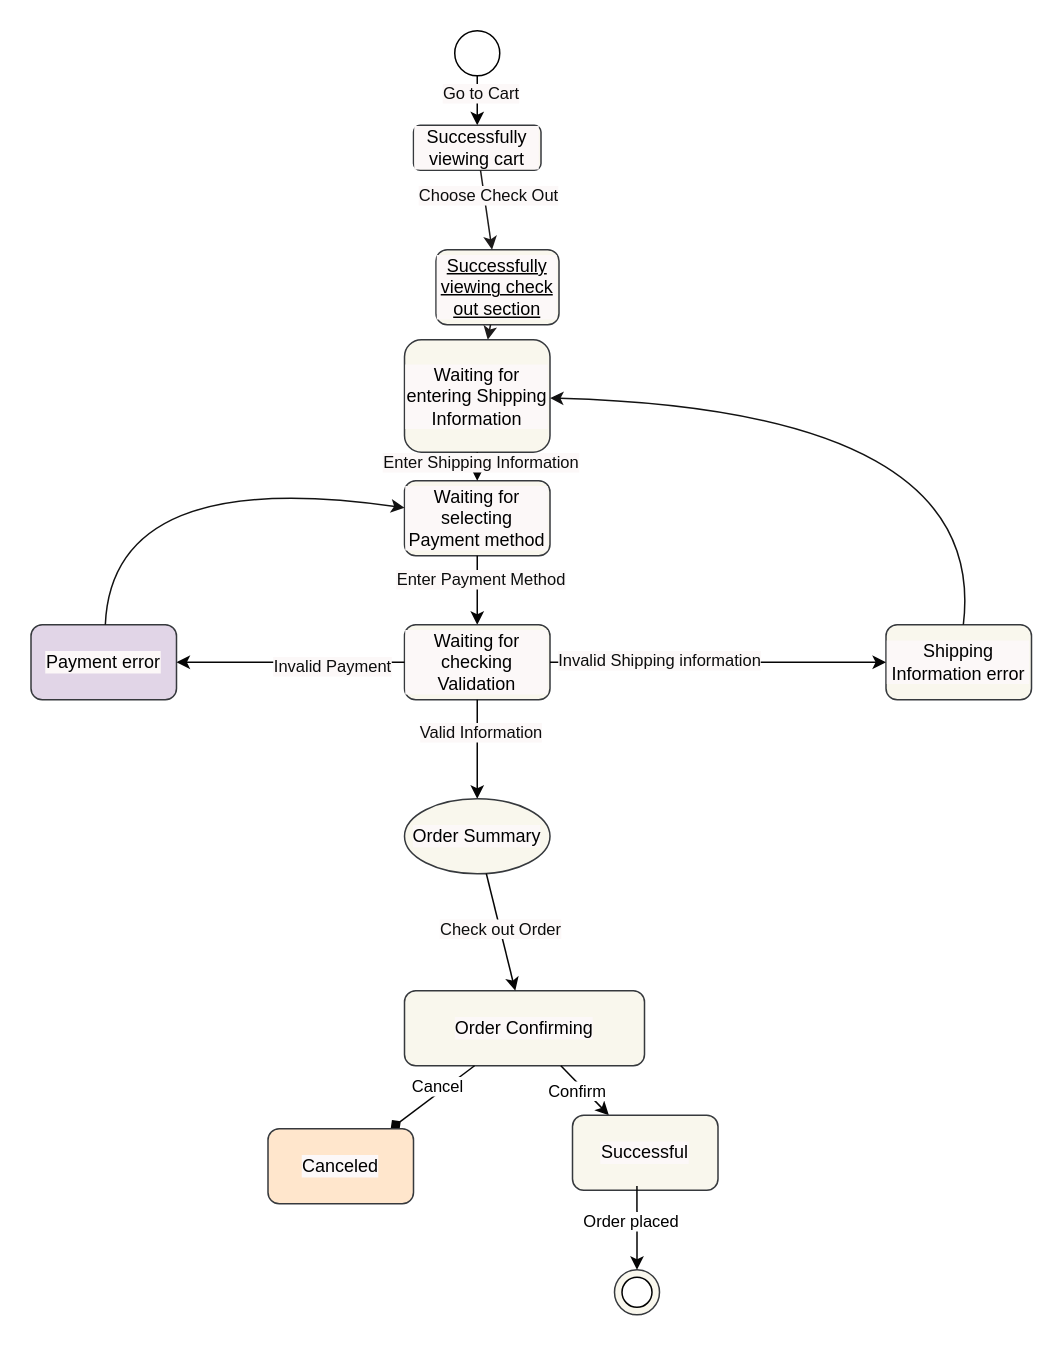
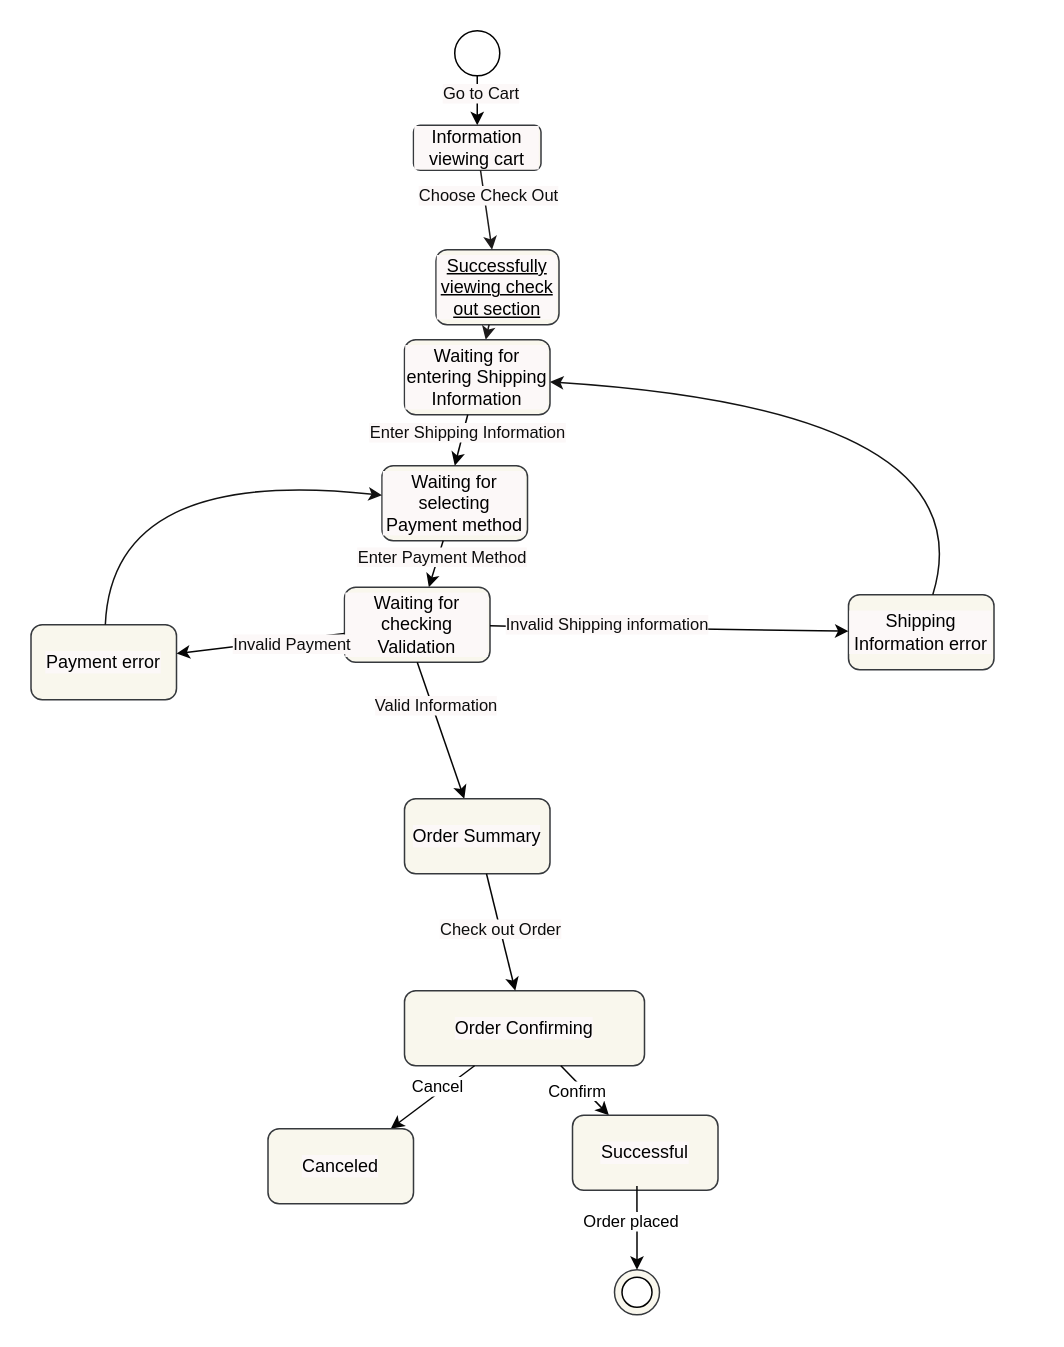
(477, 148) -> (477, 148)
(477, 396) -> (477, 377)
(477, 518) -> (455, 503)
(104, 662) -> (104, 662)
(477, 662) -> (417, 625)
(959, 662) -> (921, 632)
(477, 836) -> (477, 836)
(400, 1121) -> (400, 1122)
(341, 1166) -> (341, 1166)
